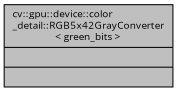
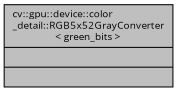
(89, 26) -> (89, 26)
